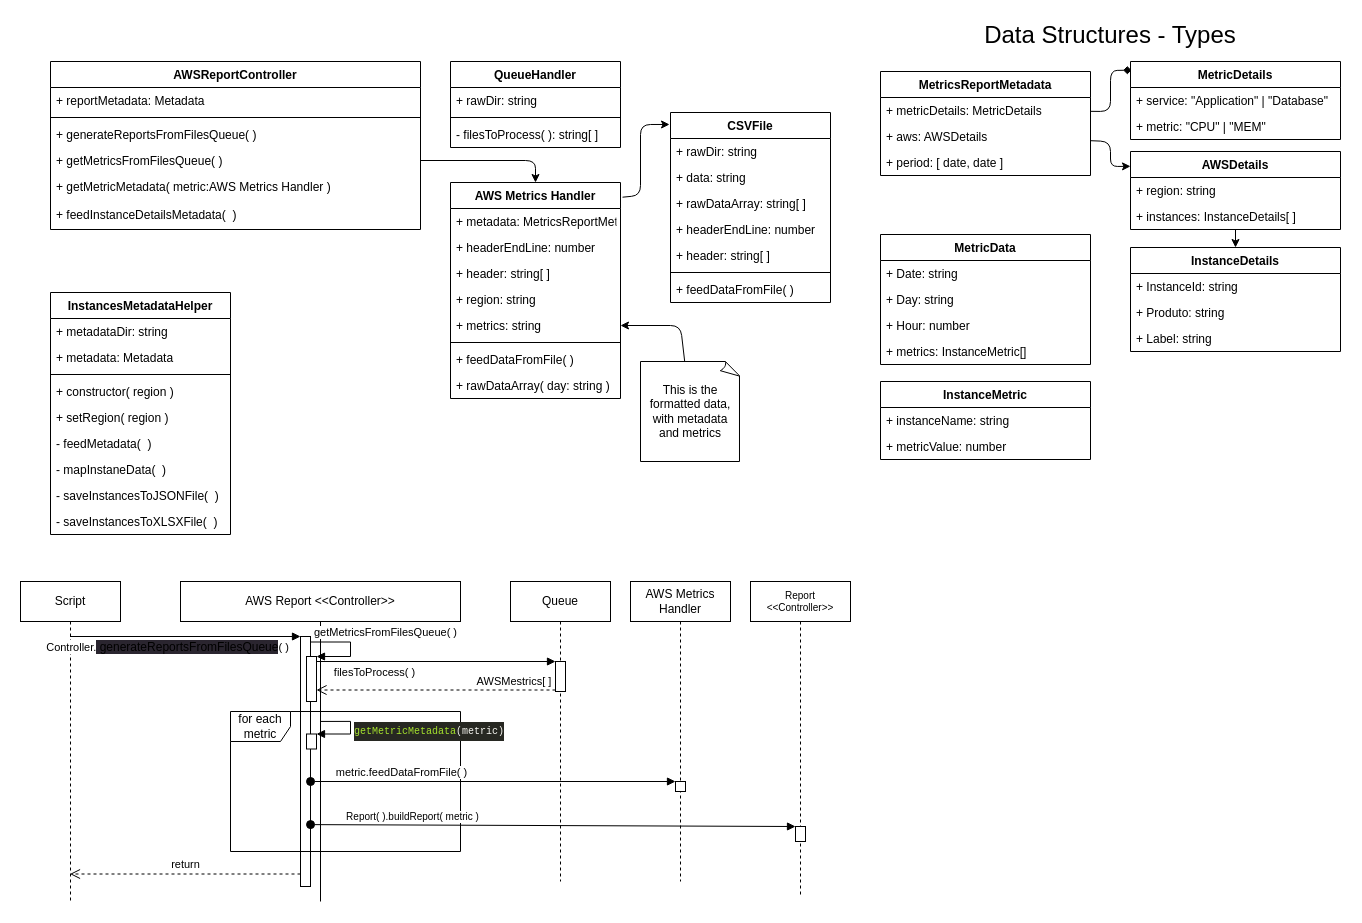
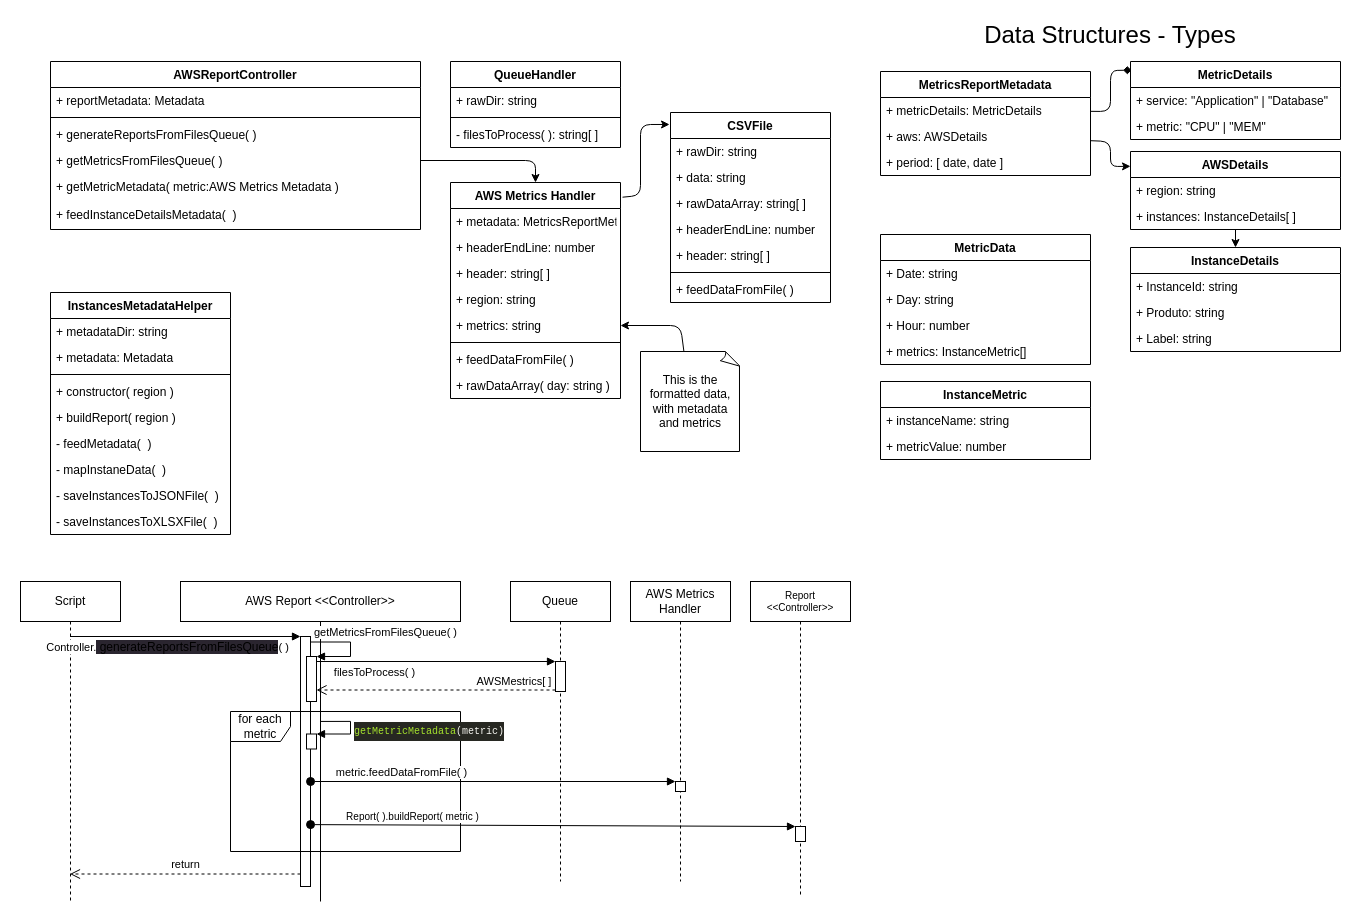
(208, 187) -> (213, 187)
(691, 412) -> (691, 402)
(119, 418) -> (124, 418)
